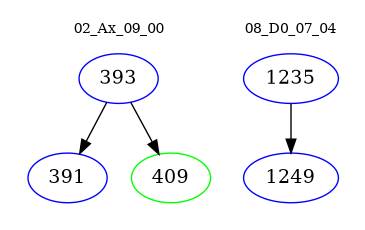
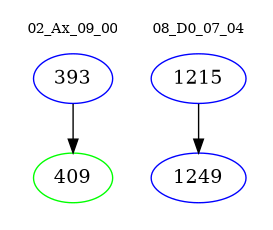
(291, 79) -> (199, 79)
(68, 178) -> none
